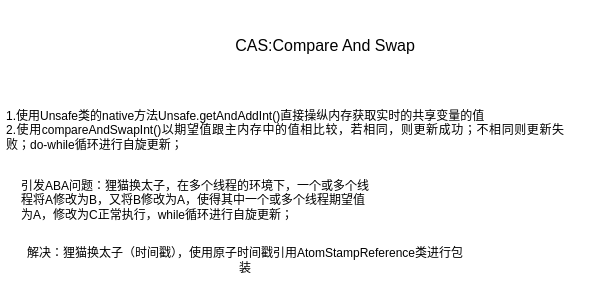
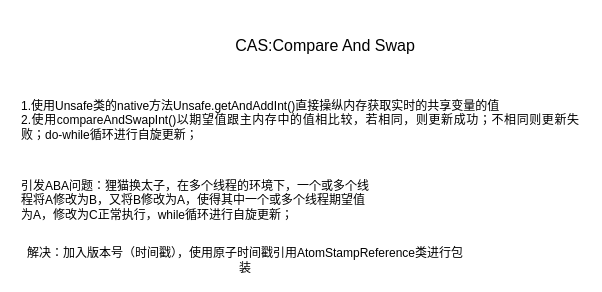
(286, 131) -> (301, 121)
(246, 261) -> (246, 261)
